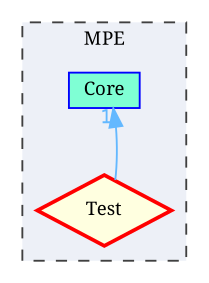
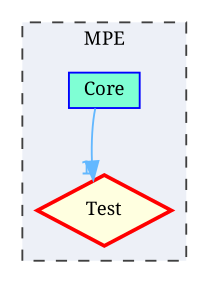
(117, 154) -> (92, 135)
